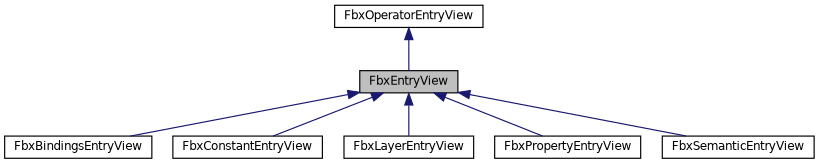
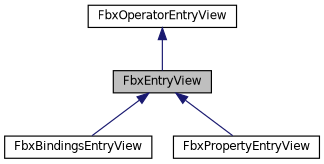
(248, 147) -> none
(409, 147) -> none
(738, 147) -> none
